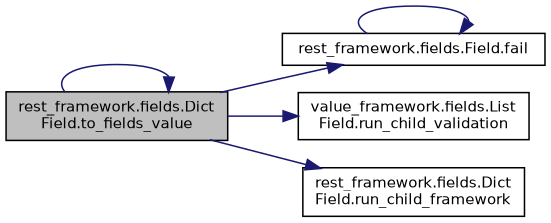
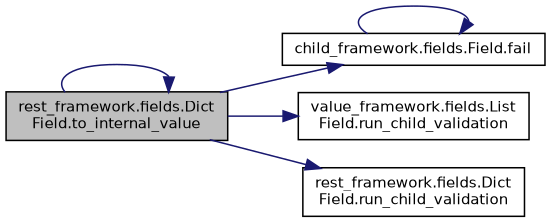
(414, 49) -> (414, 49)
(117, 116) -> (117, 116)
(414, 192) -> (414, 192)
